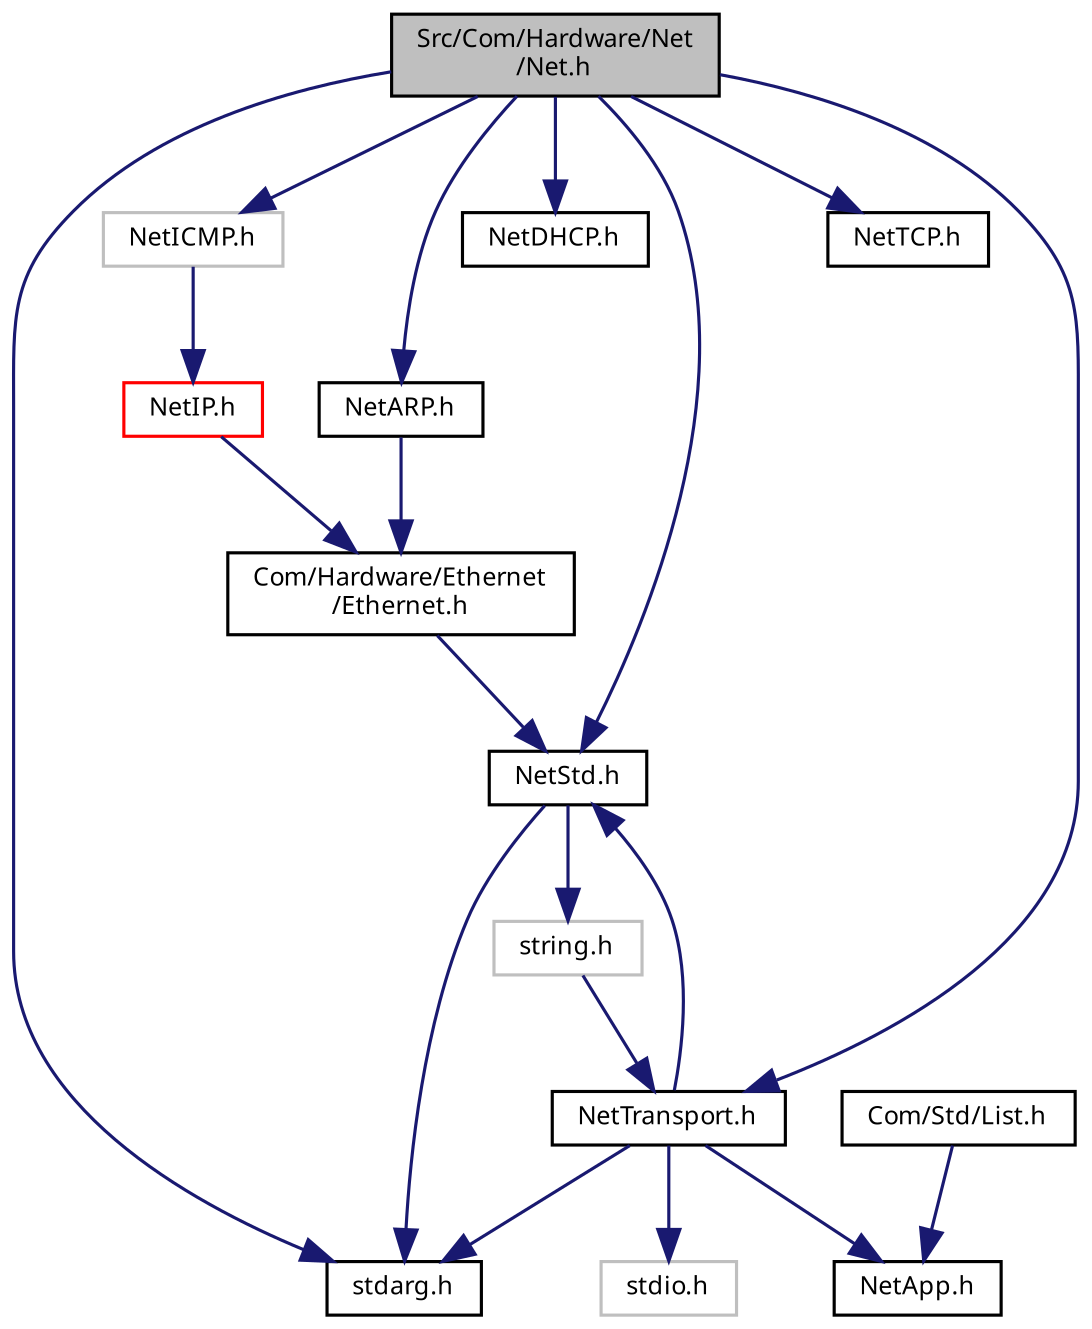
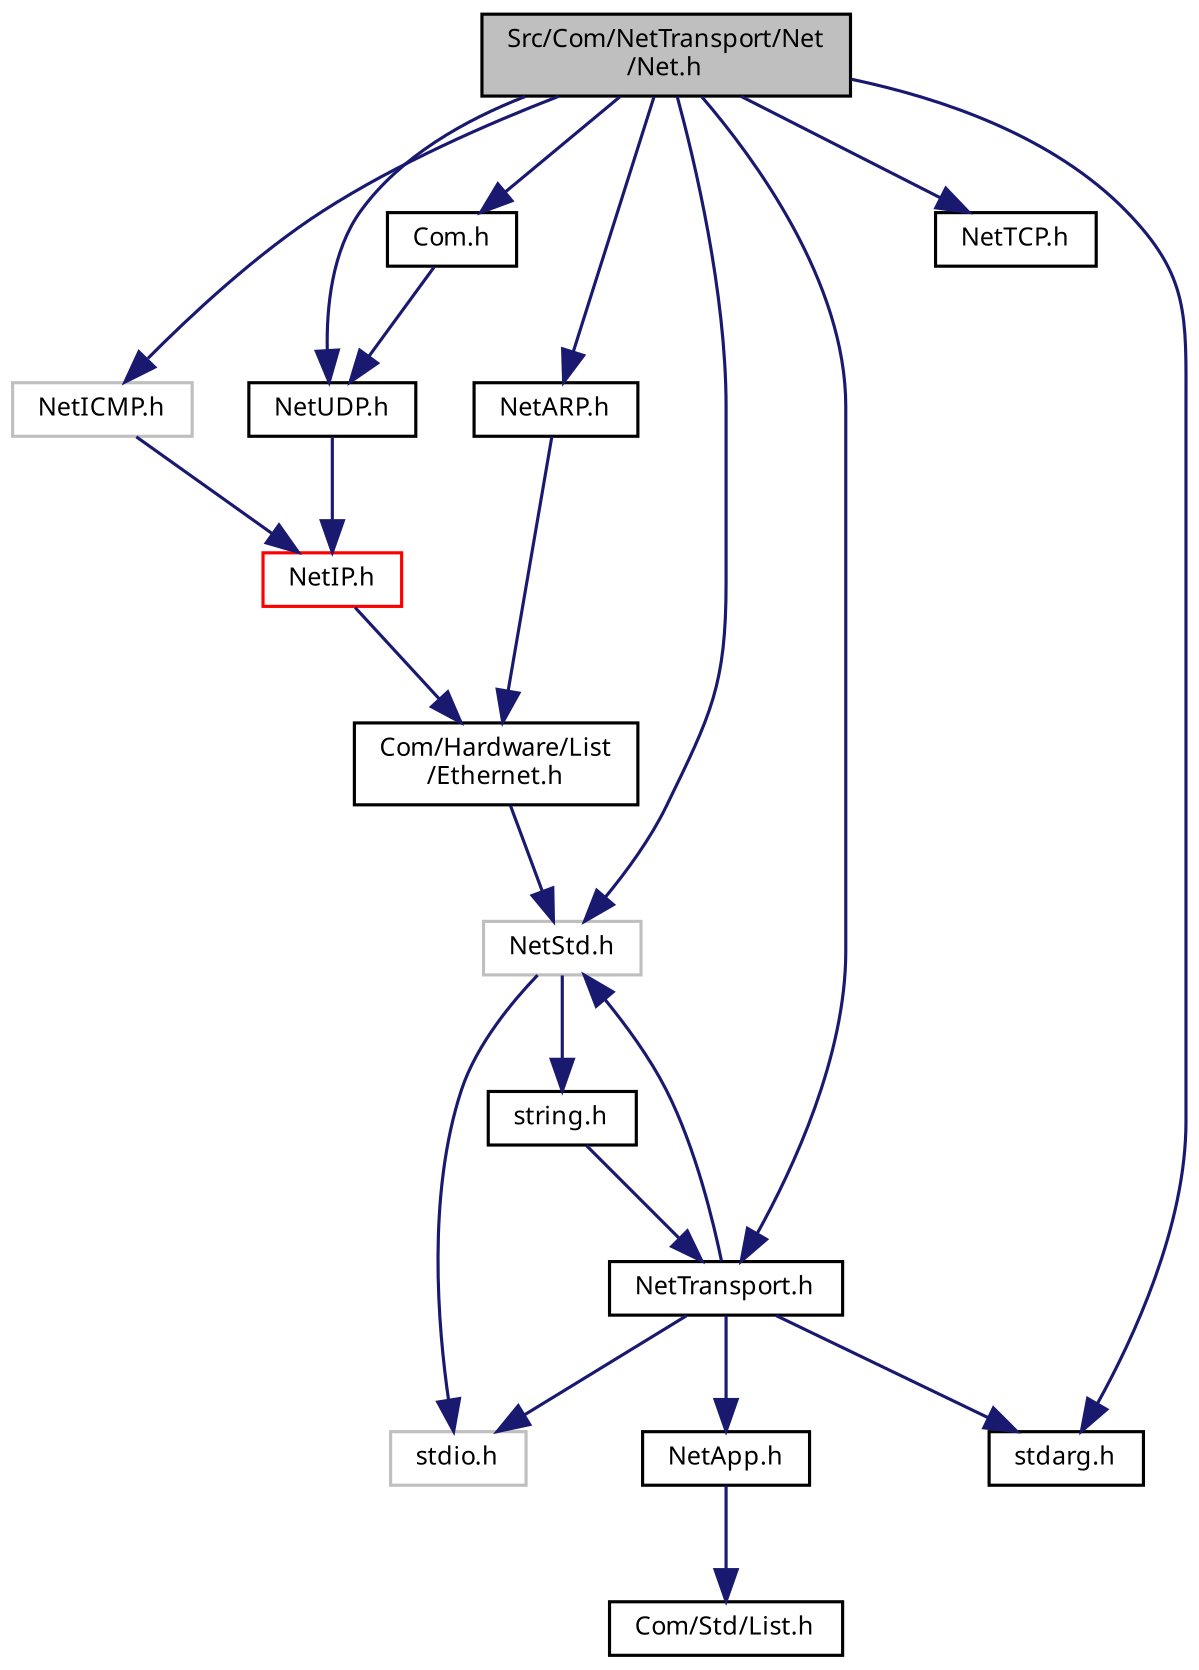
(555, 55) -> (666, 55)
(555, 239) -> (452, 239)
none -> (332, 410)
(401, 594) -> (496, 764)
(568, 778) -> (562, 948)
(568, 948) -> (562, 1118)
(439, 1004) -> (443, 1175)
(942, 1188) -> (726, 1527)
